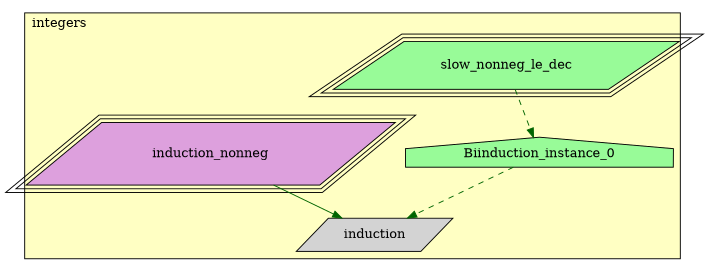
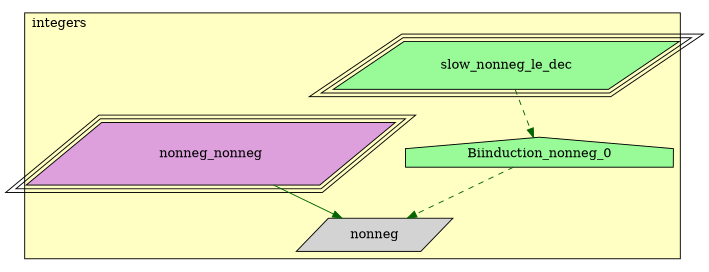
(211, 154) -> (211, 154)
(539, 154) -> (539, 154)
(375, 235) -> (375, 235)
